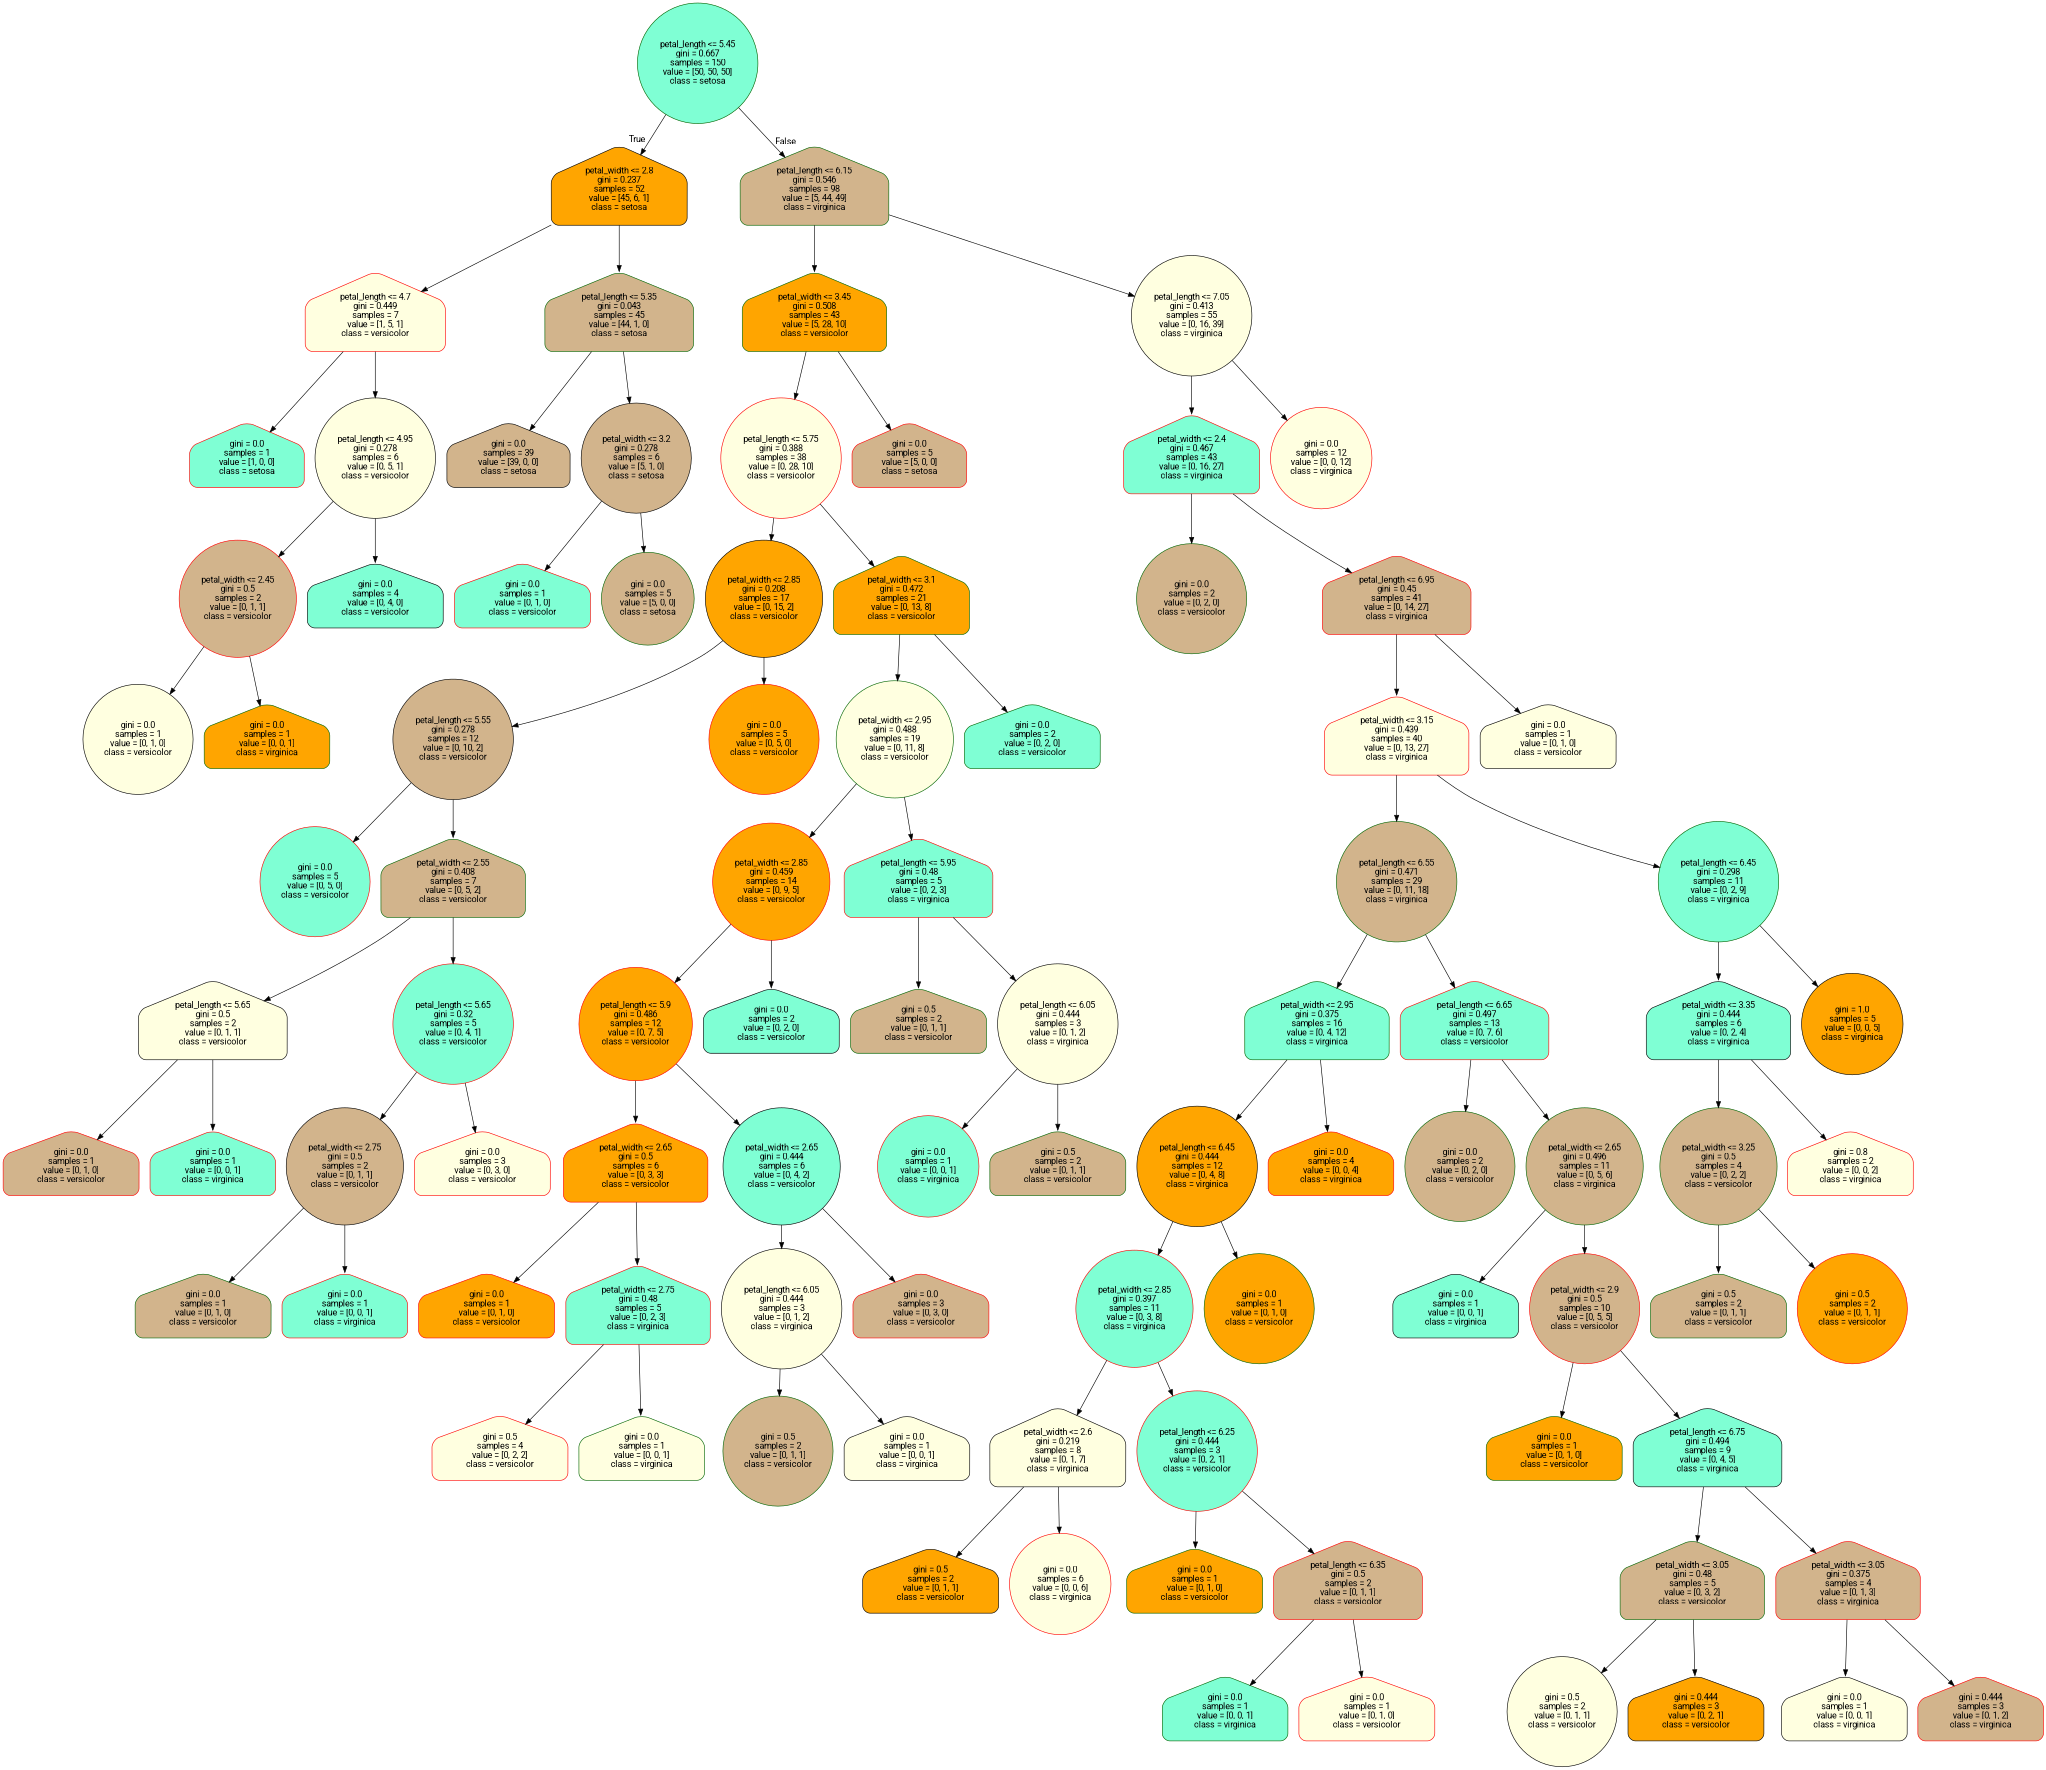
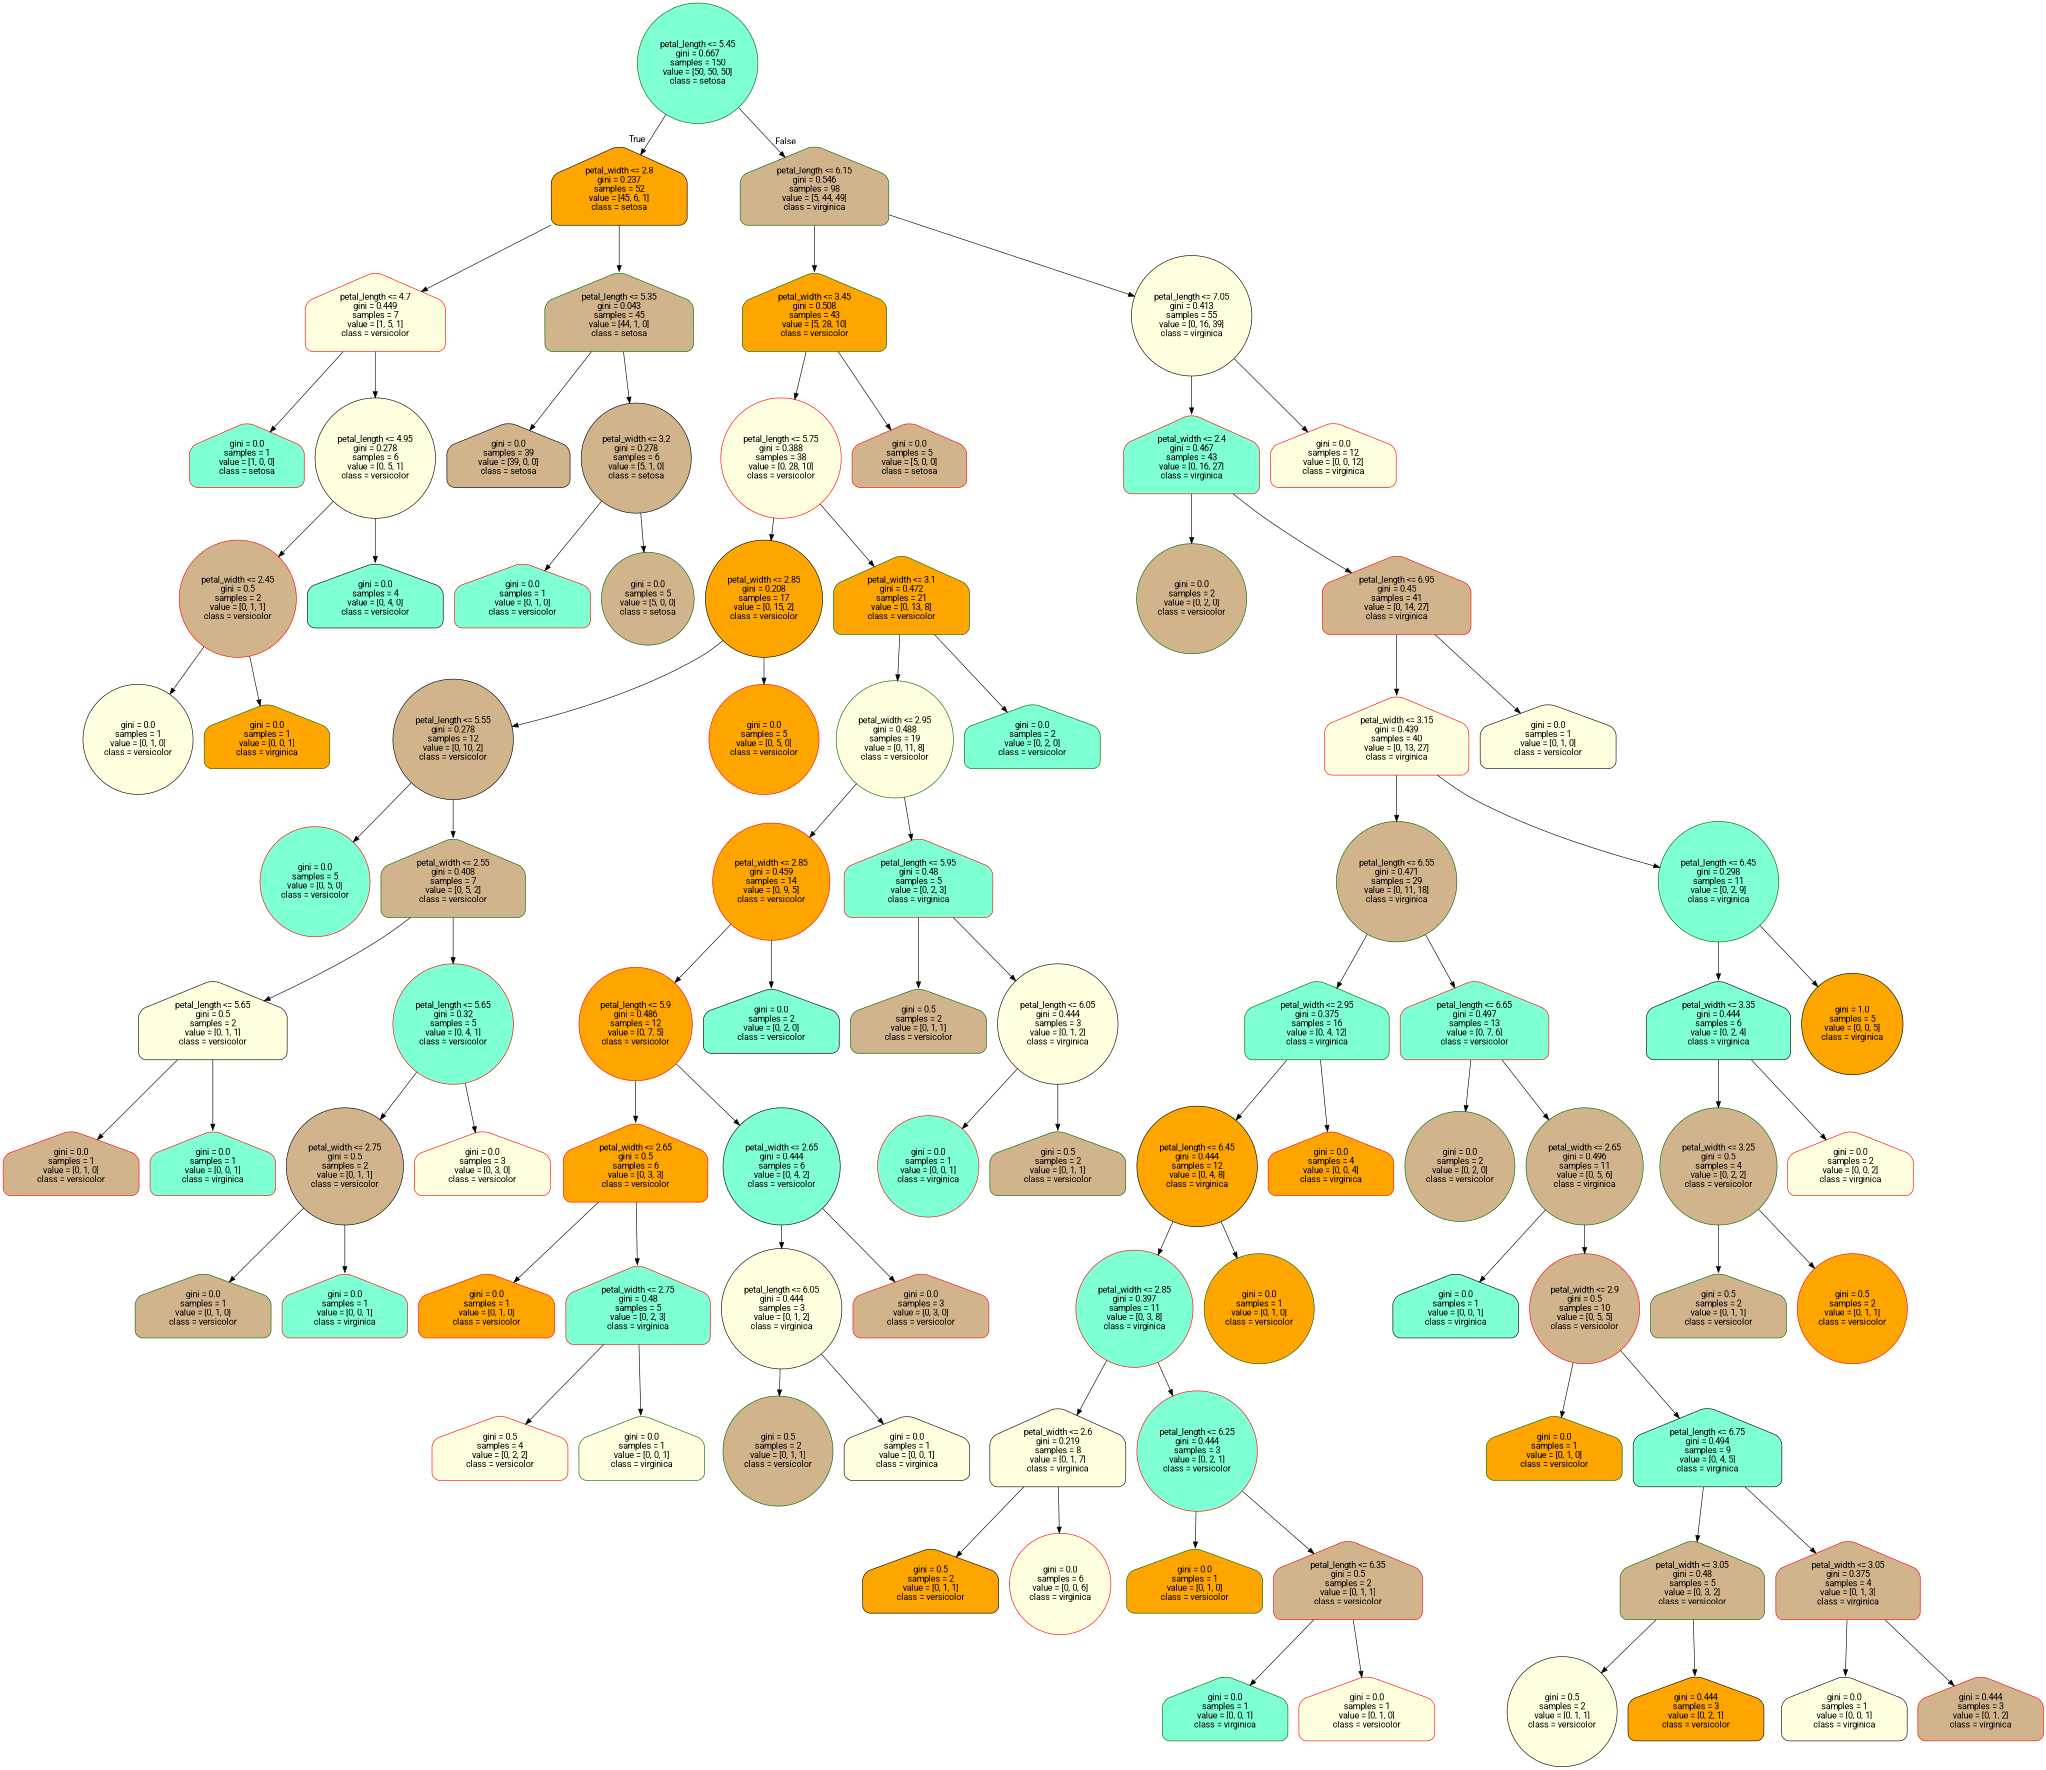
(1321, 458) -> (1333, 458)
(1850, 1166) -> (1850, 1166)
